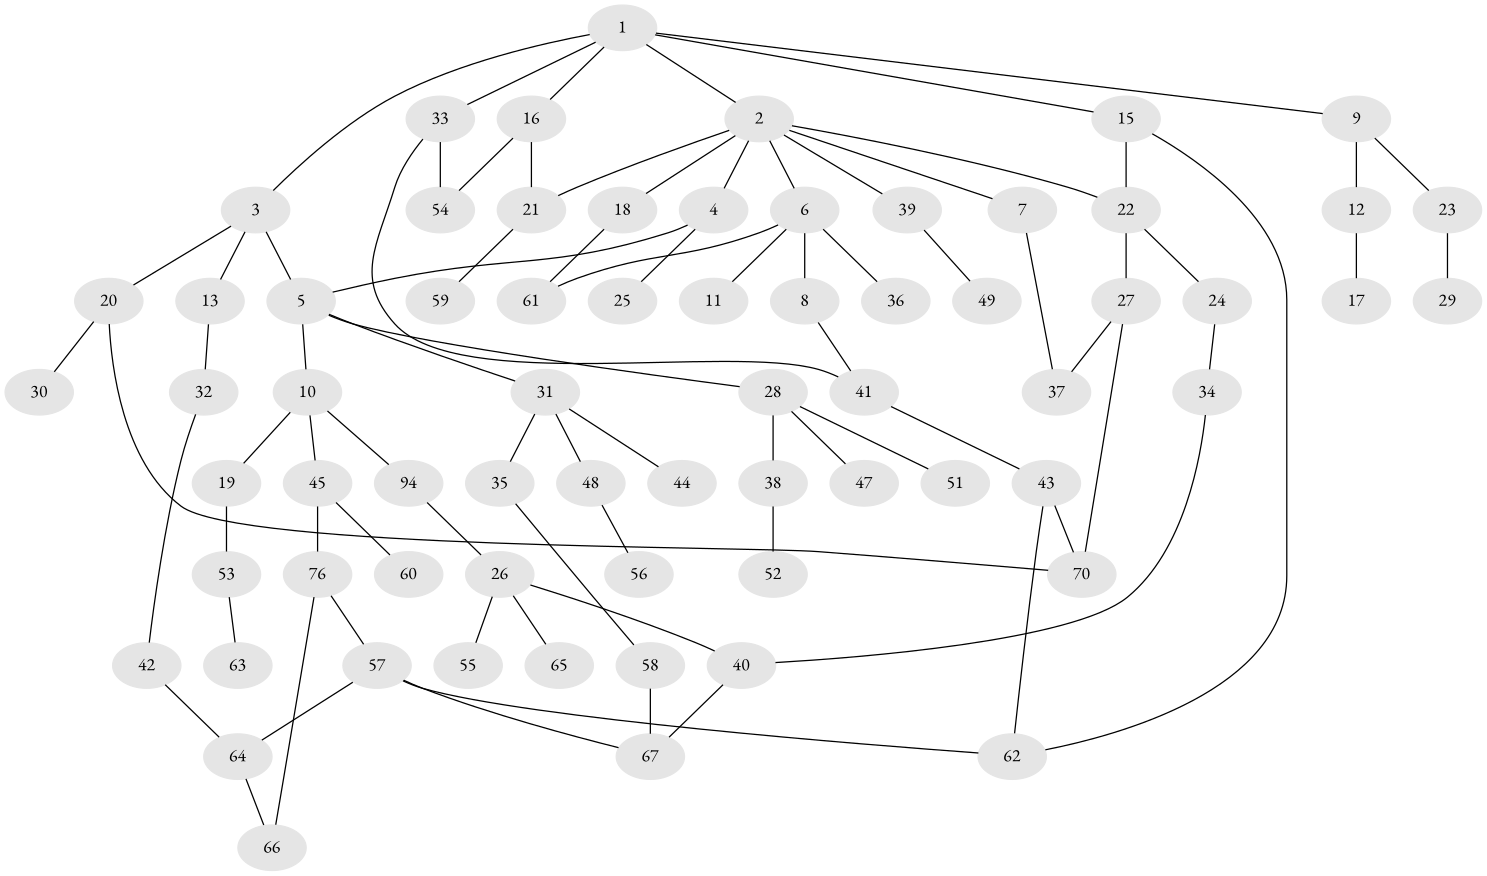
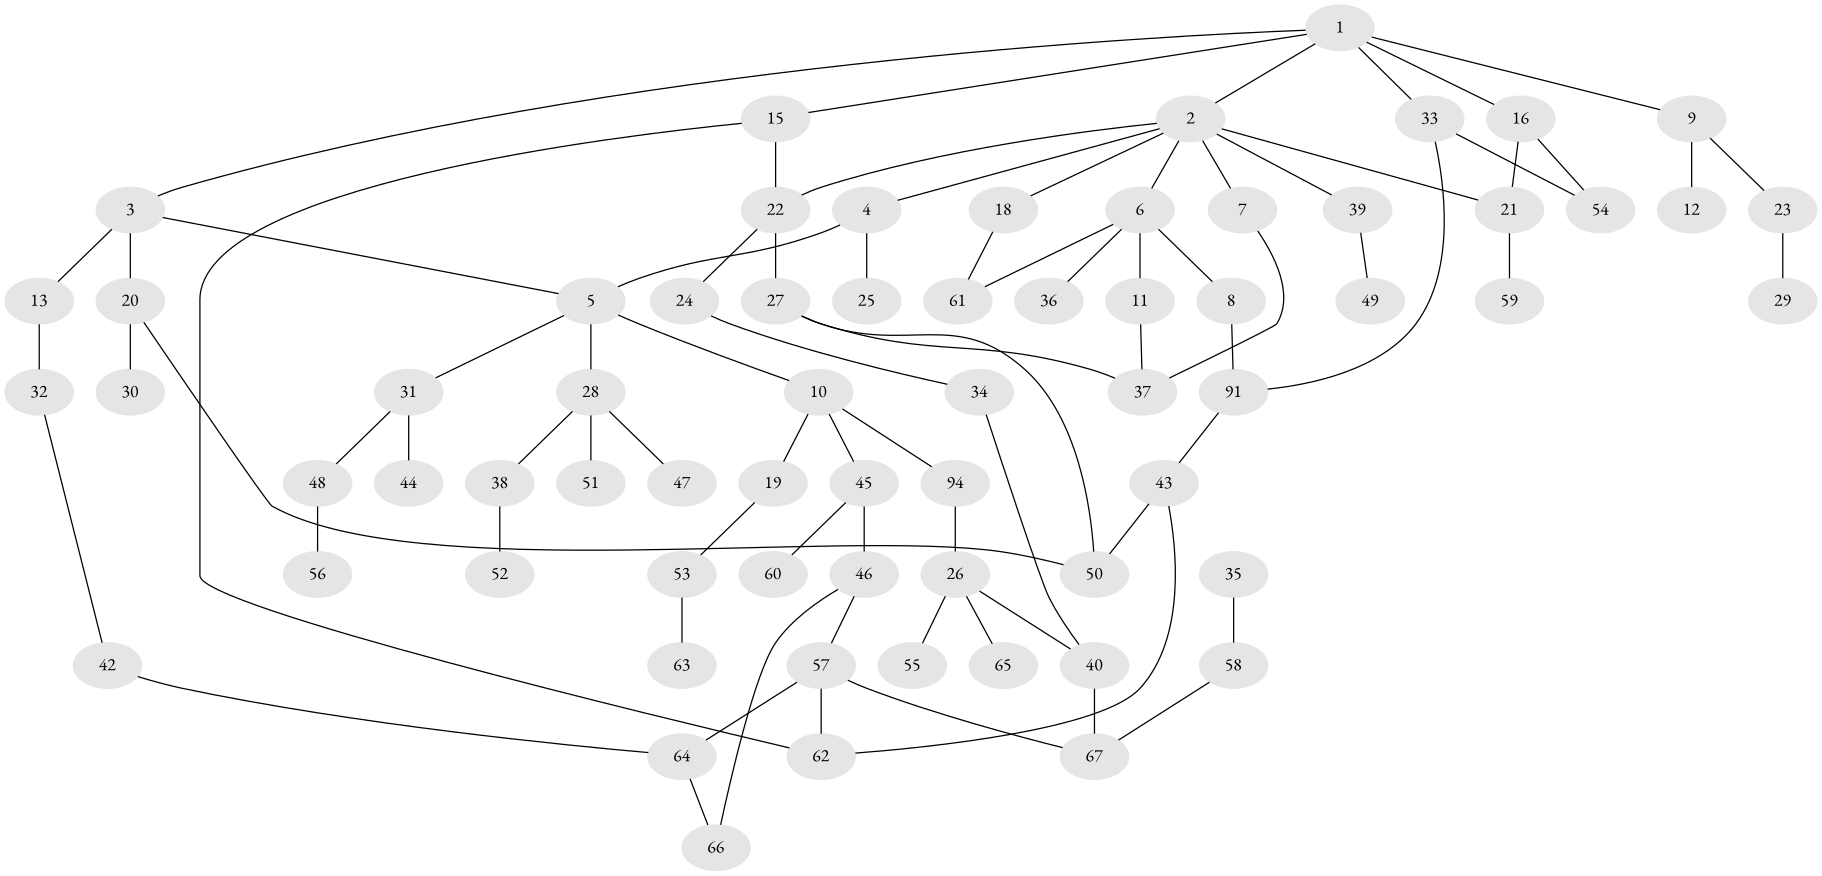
(1356, 301) -> none
none -> (1141, 347)
(864, 392) -> (1234, 392)
(523, 438) -> none
(318, 574) -> (864, 574)
(1082, 574) -> (1094, 574)
